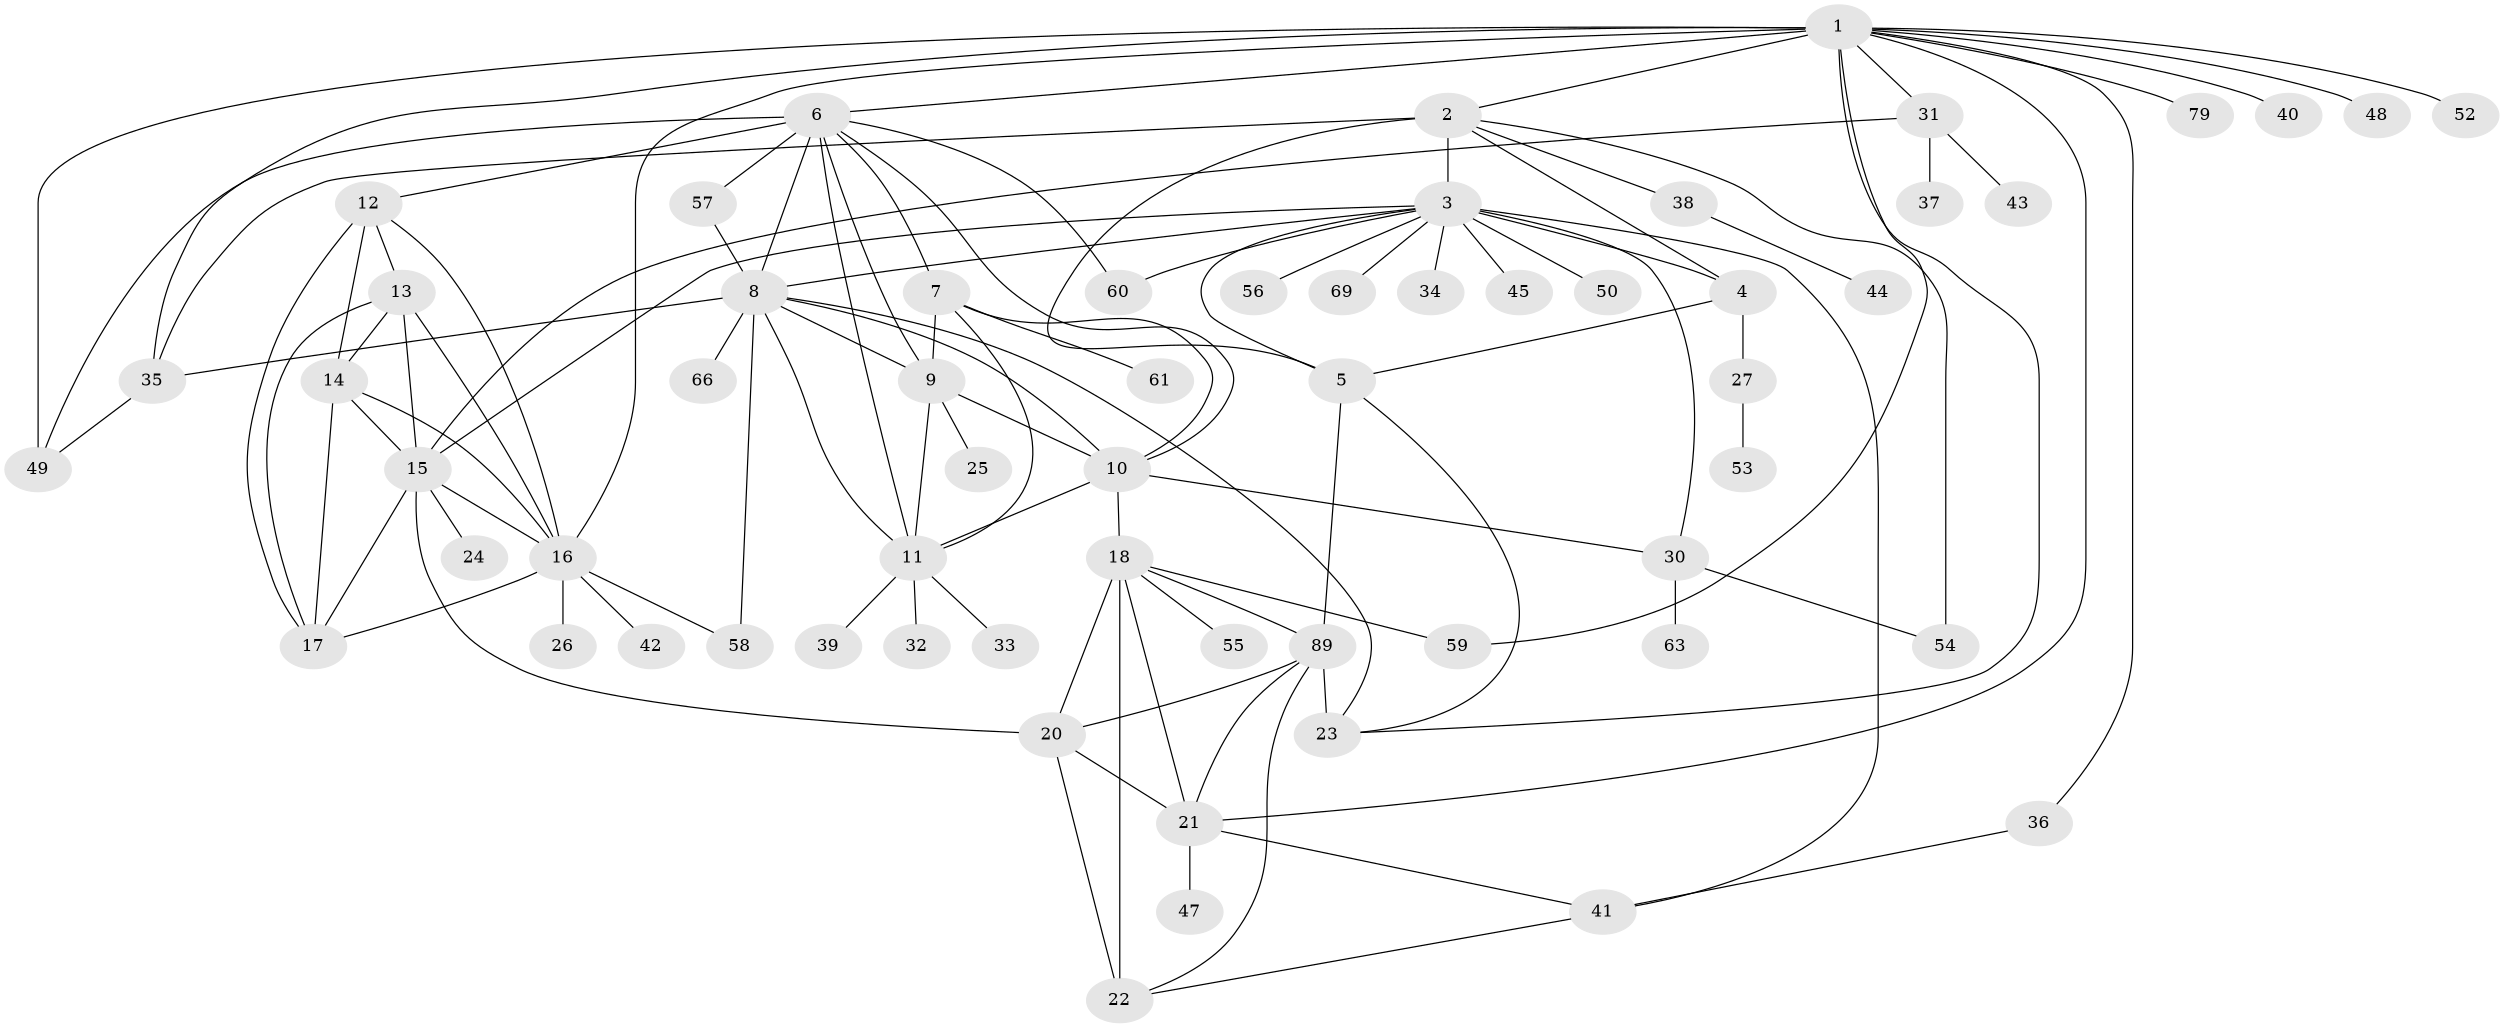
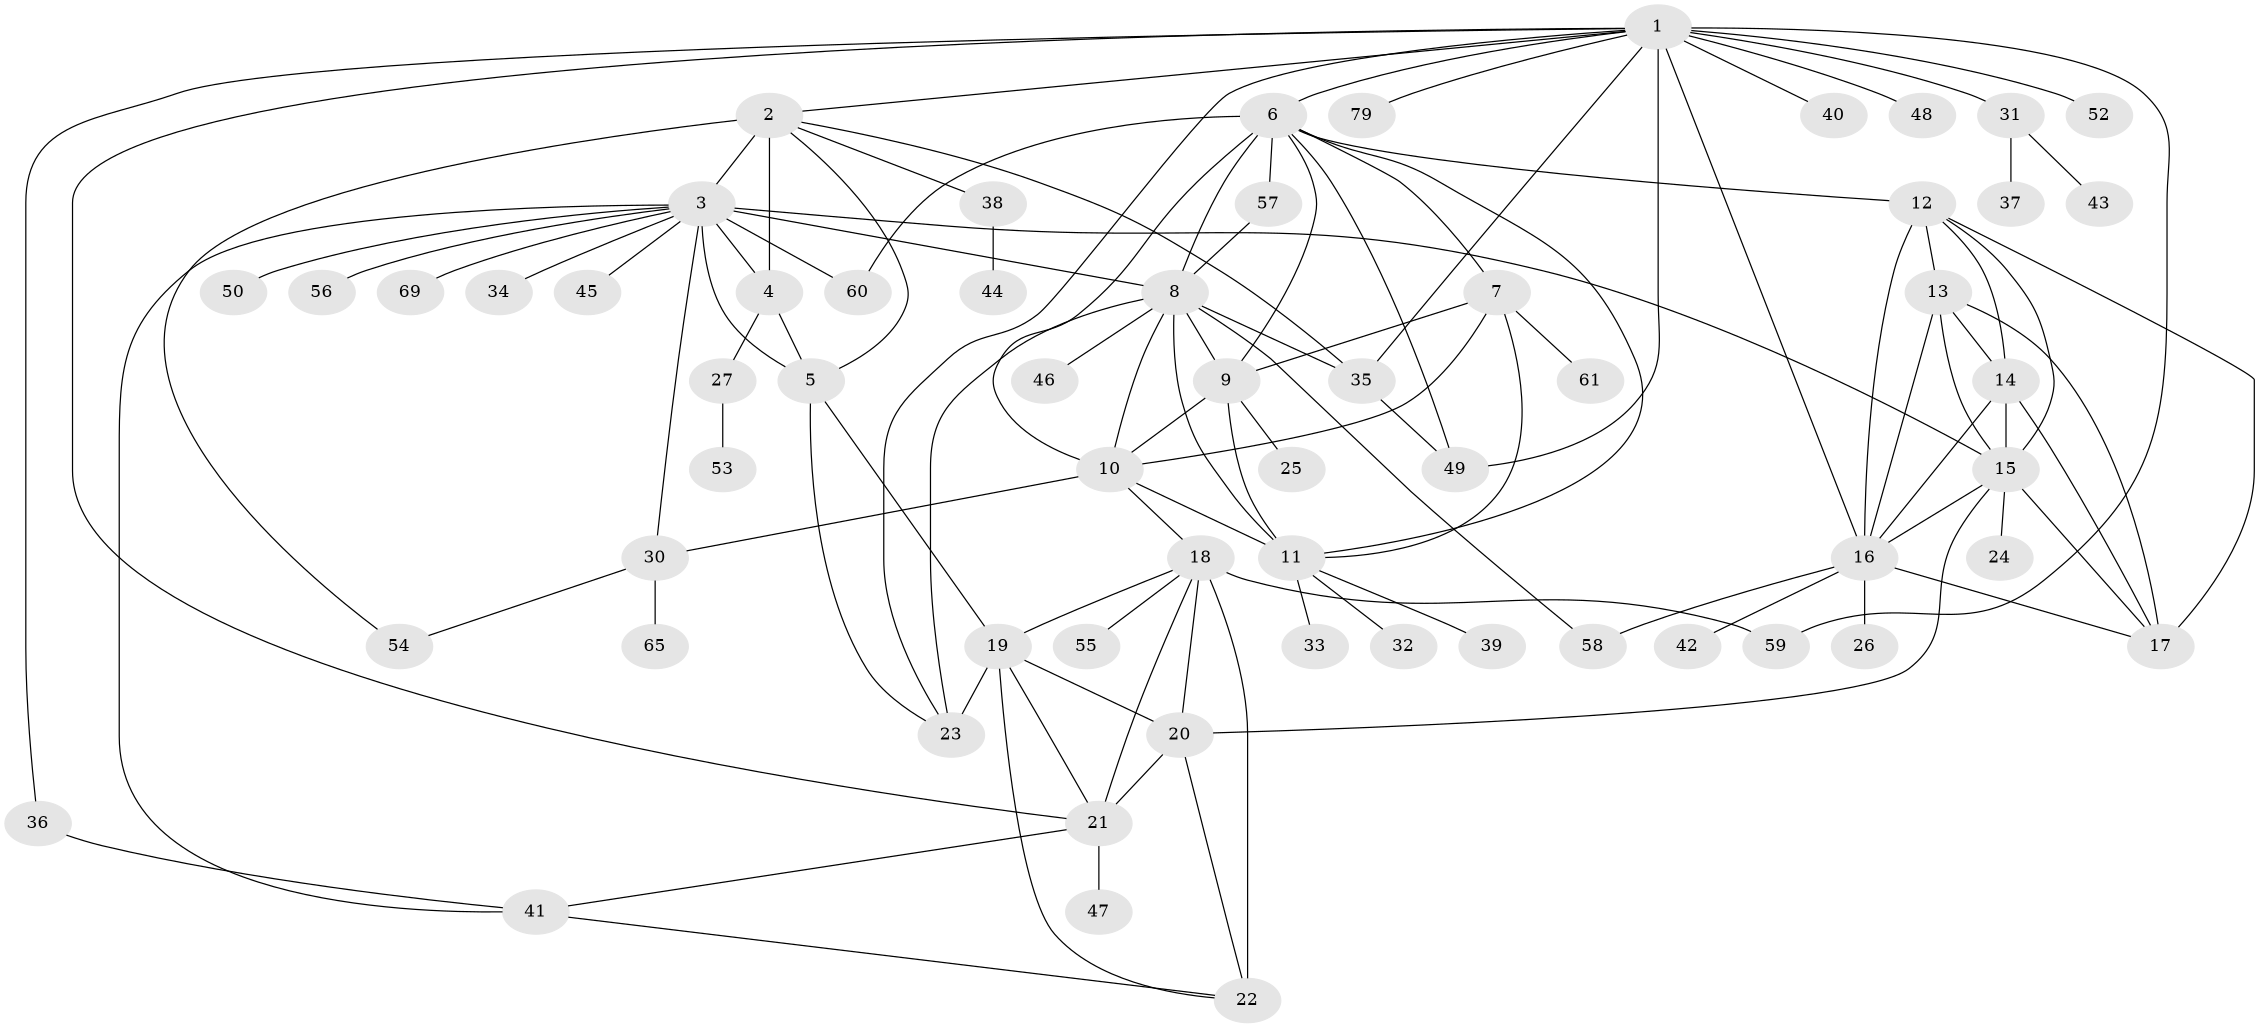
(1126, 181) -> (2039, 321)
(703, 381) -> (1045, 381)
(1323, 647) -> (998, 647)
(1675, 647) -> (655, 647)
